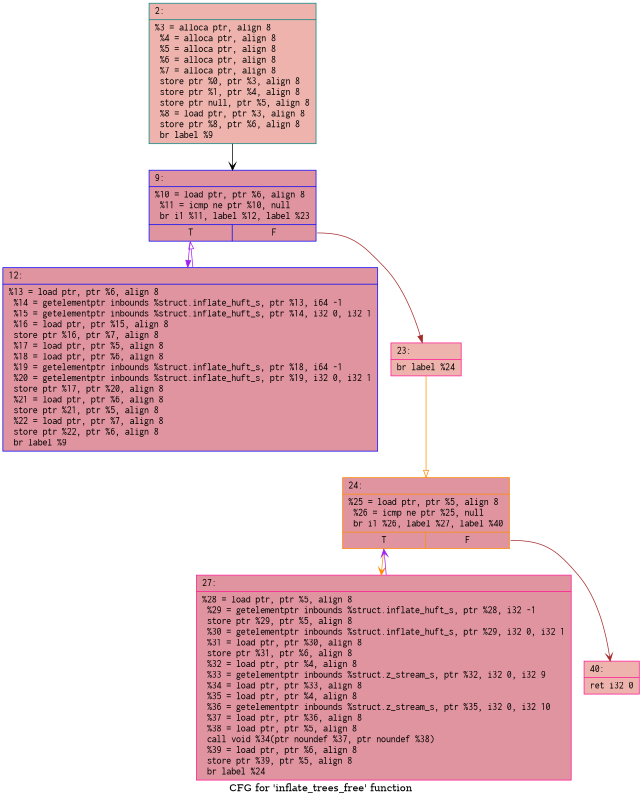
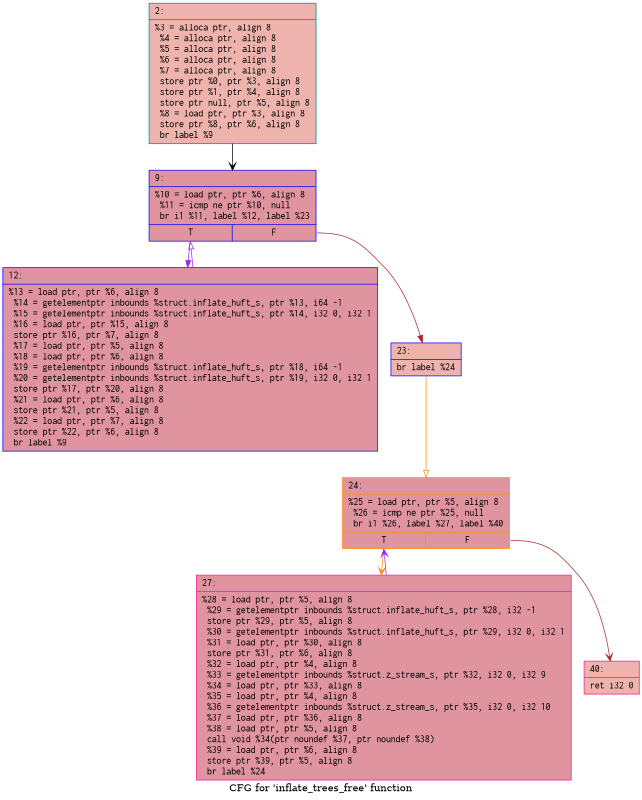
(426, 359) -> (426, 359)
